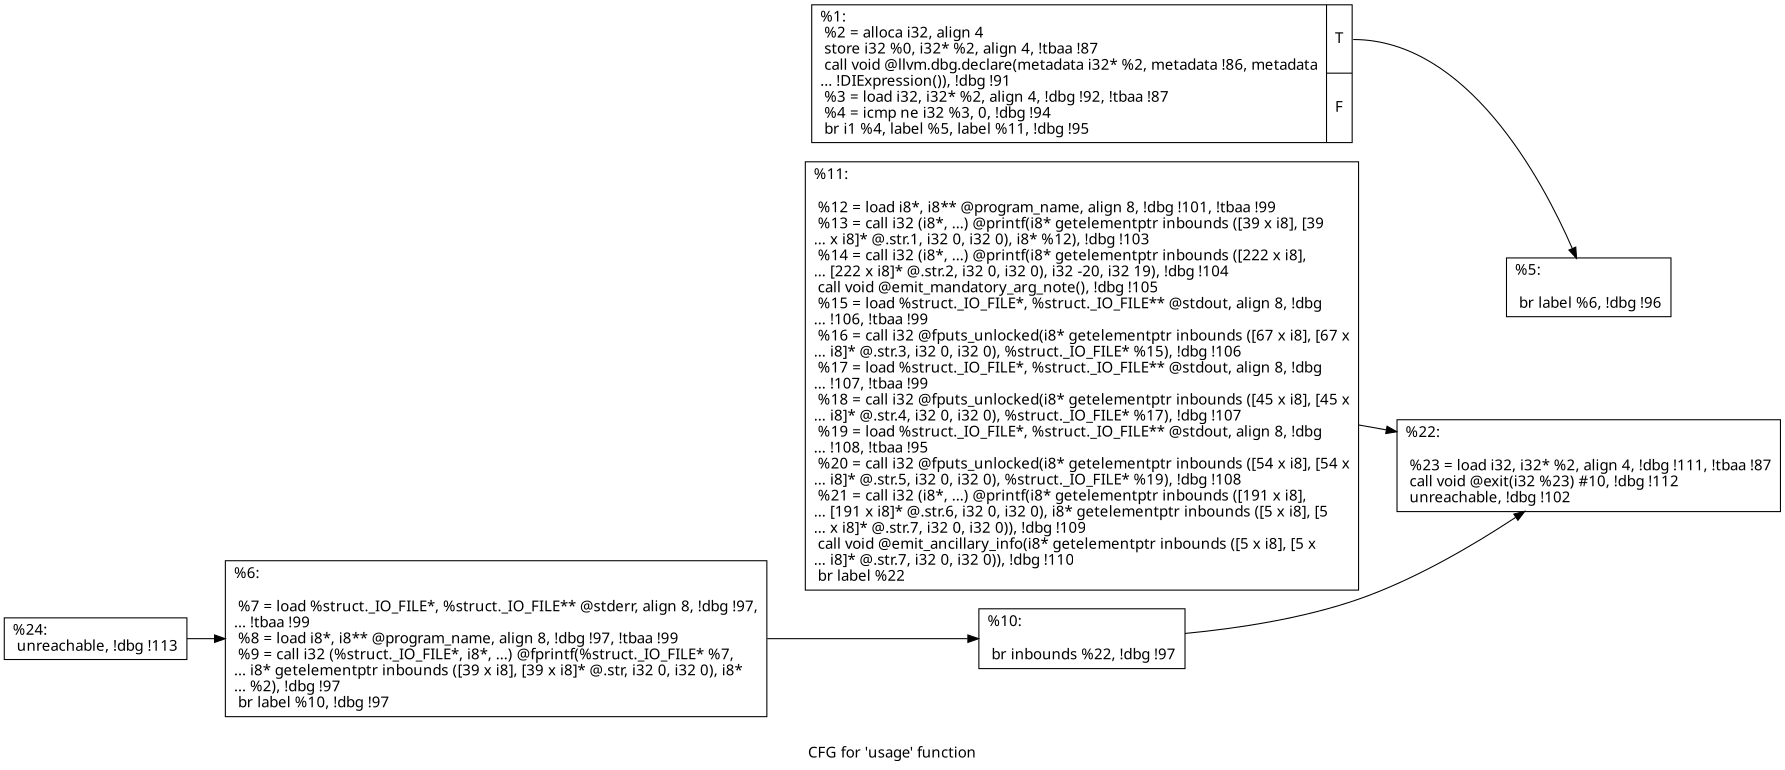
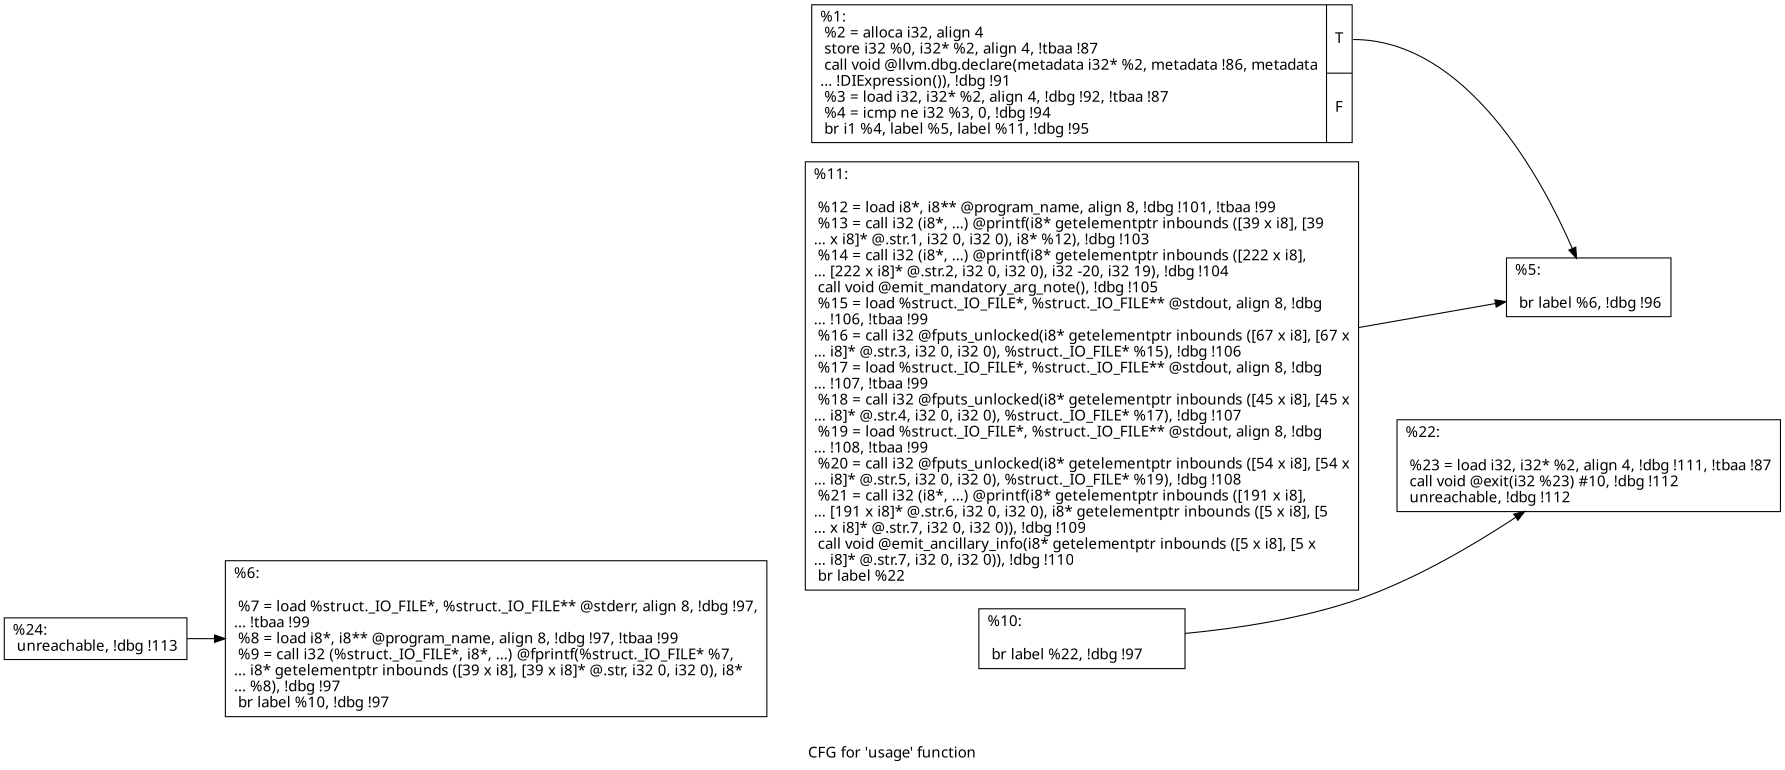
(1372, 427) -> (1427, 316)
(872, 448) -> (872, 448)
(1488, 498) -> (1488, 498)
(867, 639) -> none
(1082, 655) -> (1065, 655)
(287, 687) -> (287, 687)
